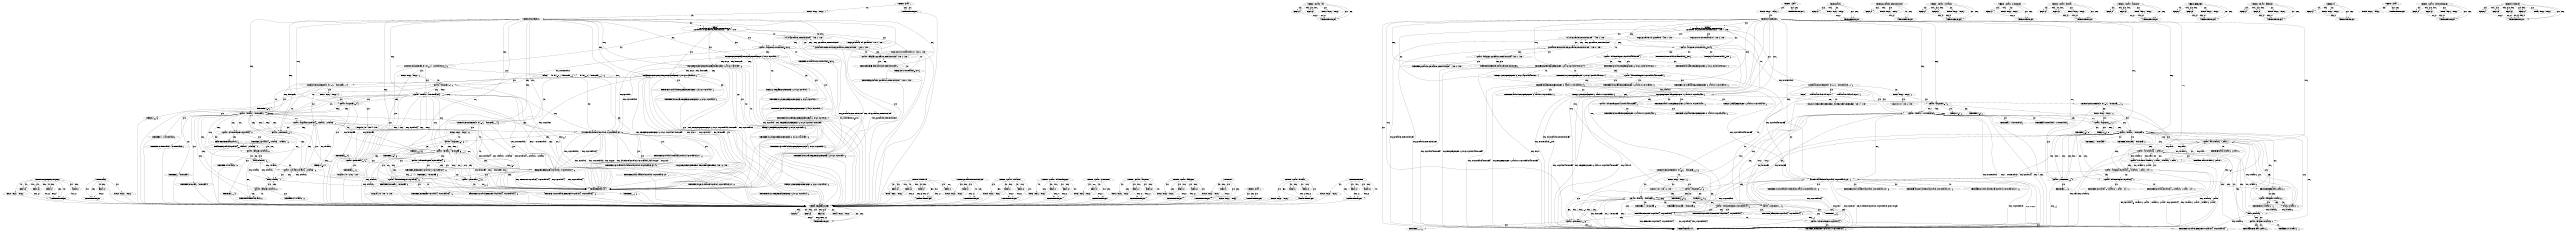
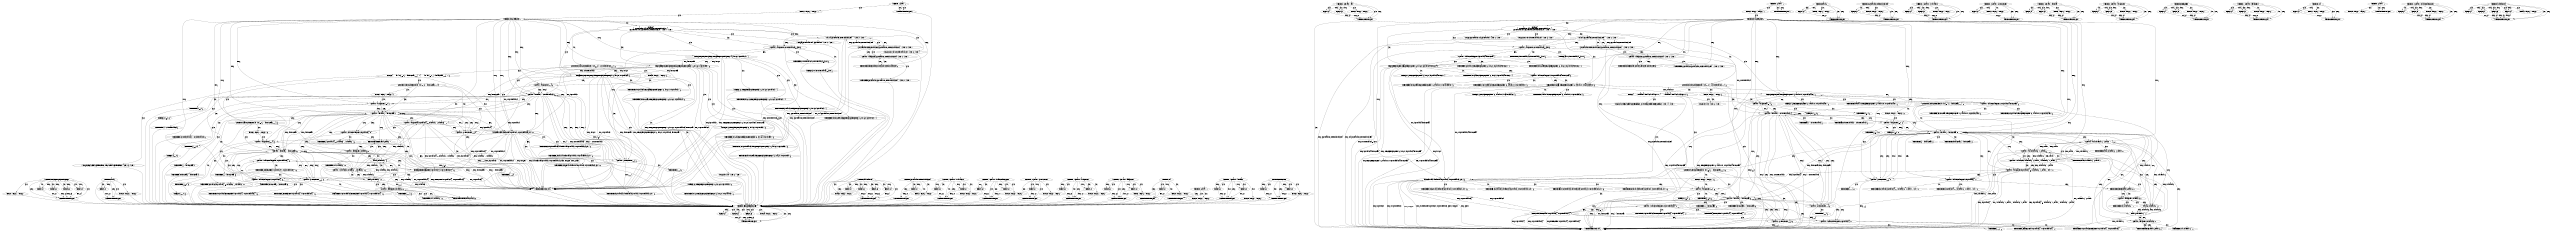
(367, 128) -> none
(1661, 189) -> none
(382, 194) -> none
